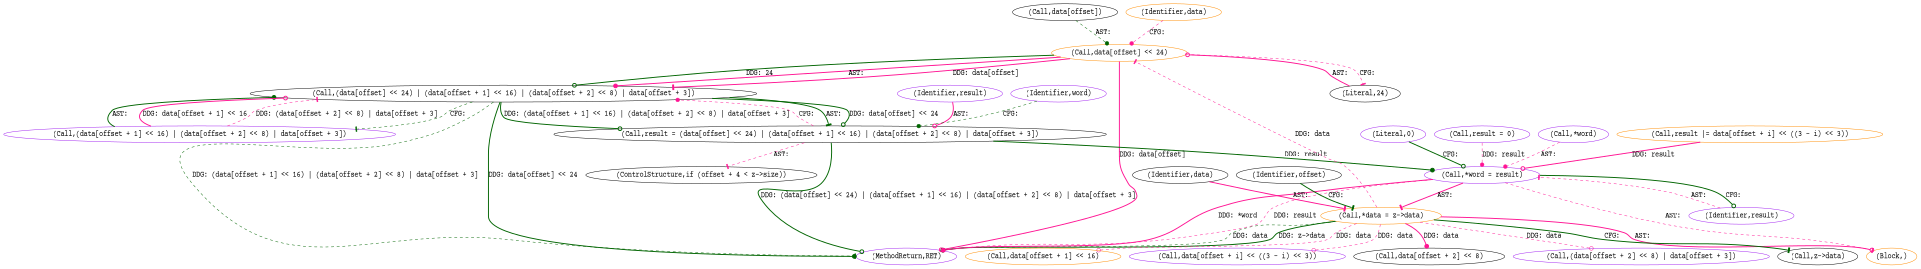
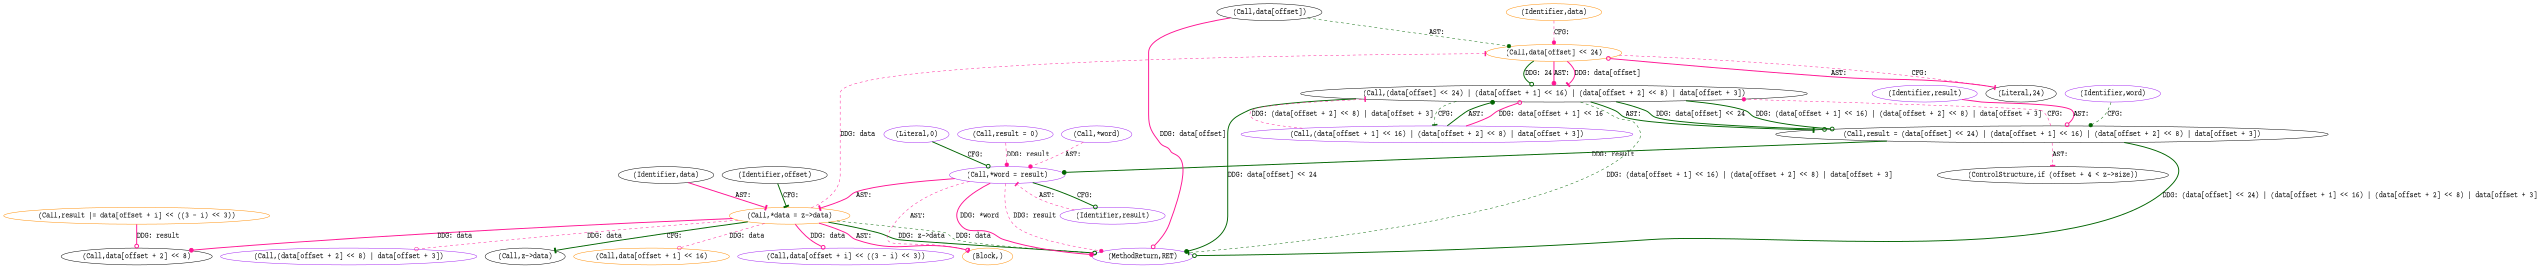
(1613, 155) -> (137, 234)
(1110, 211) -> (1149, 113)
(1353, 245) -> (807, 237)
